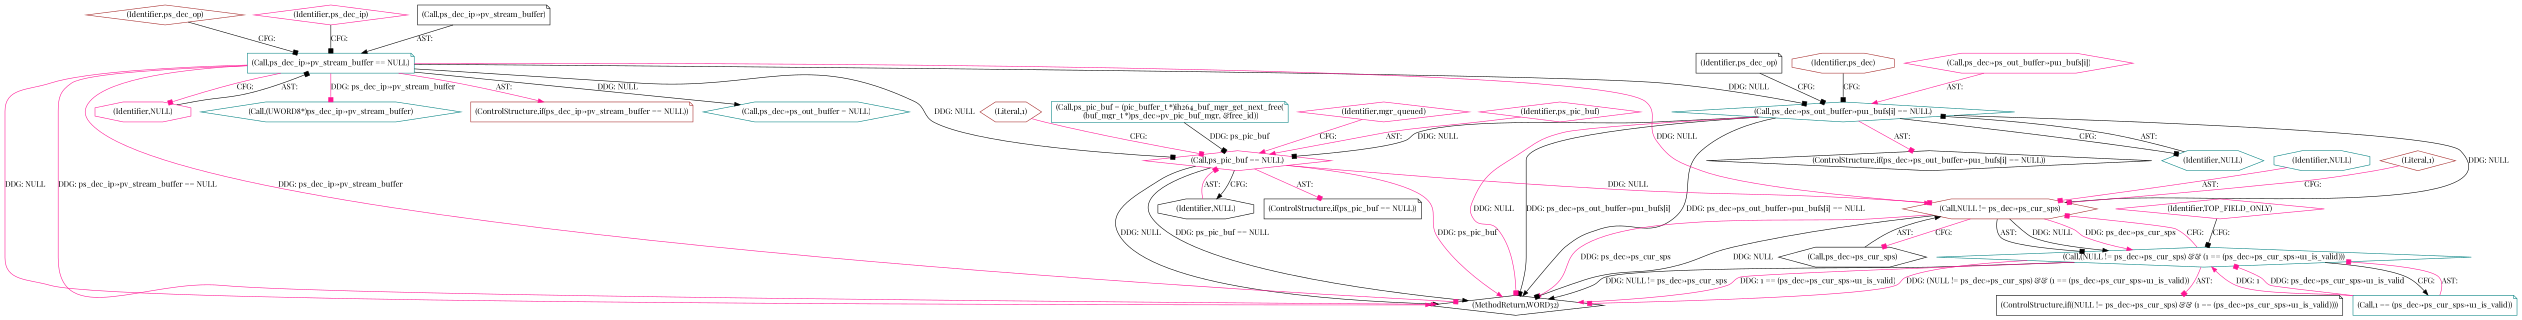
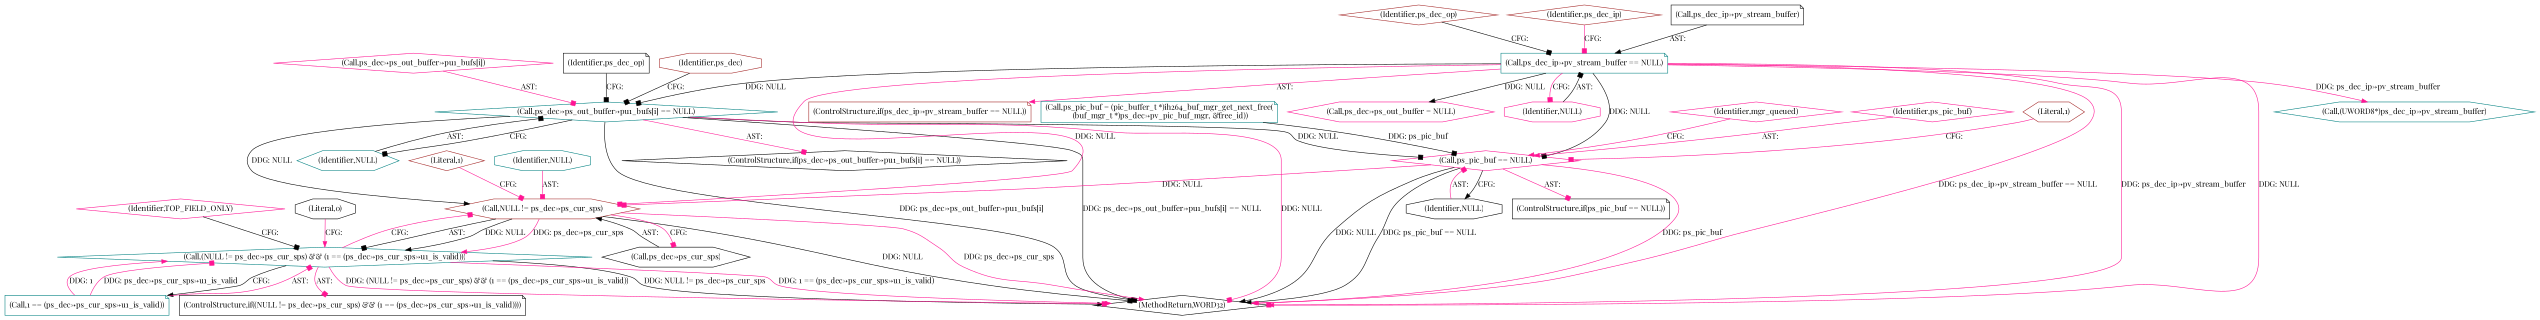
(331, 15) -> (1584, 15)
(331, 36) -> (1584, 36)
(2019, 63) -> (413, 63)
(1504, 82) -> (815, 134)
(331, 85) -> (2016, 70)
(1931, 88) -> (507, 87)
(806, 112) -> (1391, 112)
none -> (325, 209)
